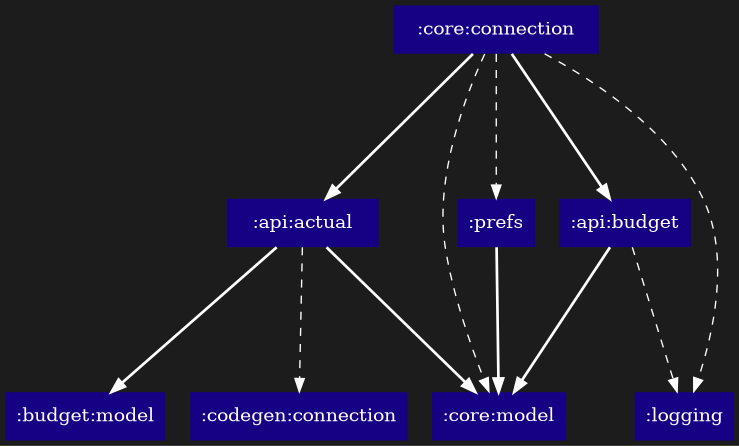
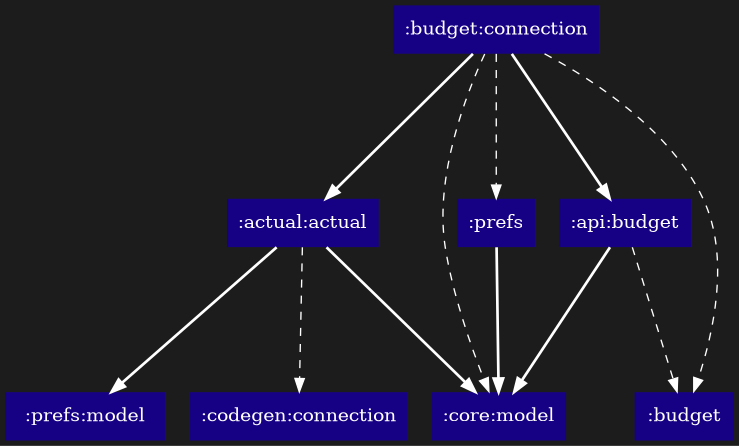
(496, 30) -> (496, 30)
(303, 223) -> (303, 223)
(85, 416) -> (85, 416)
(684, 416) -> (684, 416)
